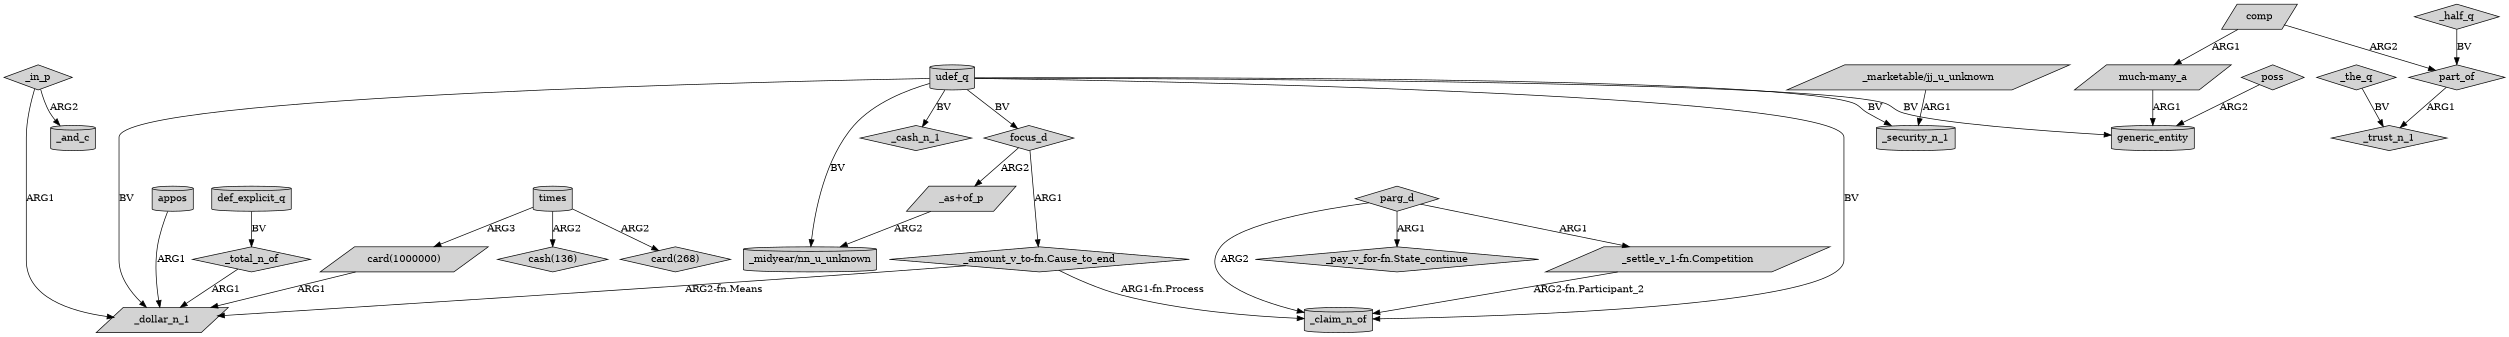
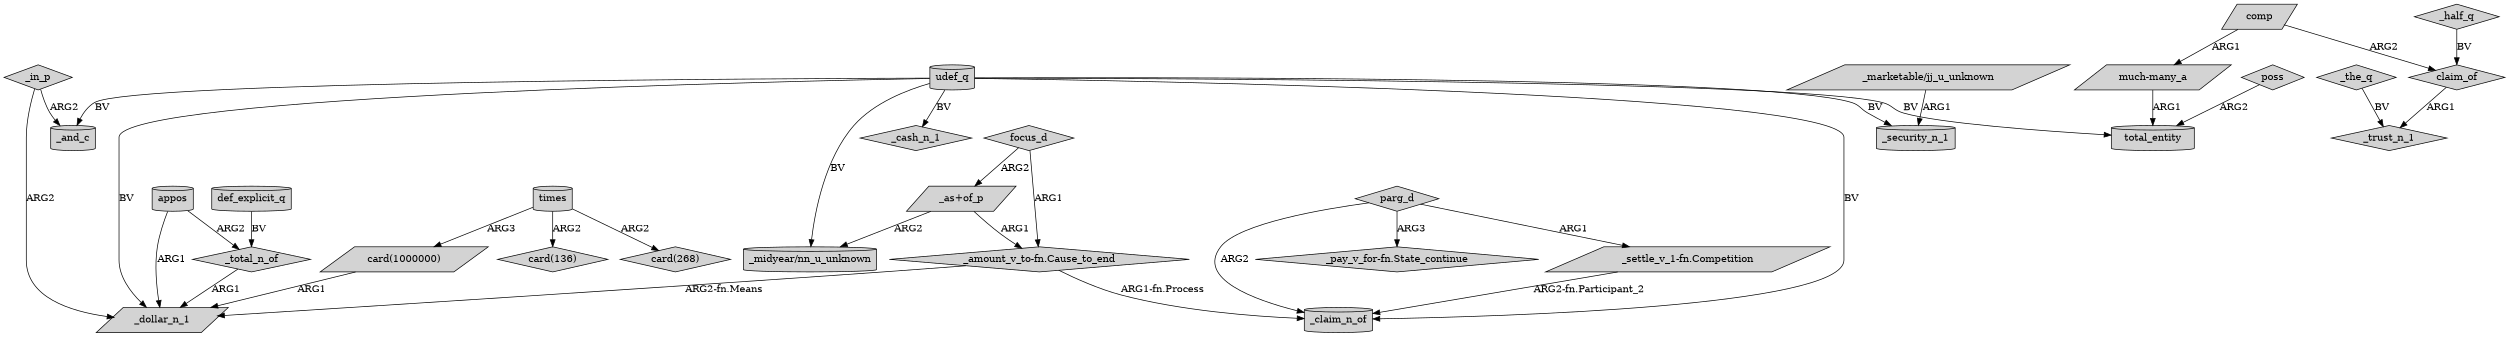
(2457, 77) -> (2457, 77)
(990, 107) -> (501, 82)
(2153, 138) -> (2153, 138)
(41, 199) -> (41, 199)
none -> (211, 228)
none -> (994, 229)
(1411, 229) -> (1411, 229)
(553, 259) -> (553, 259)
